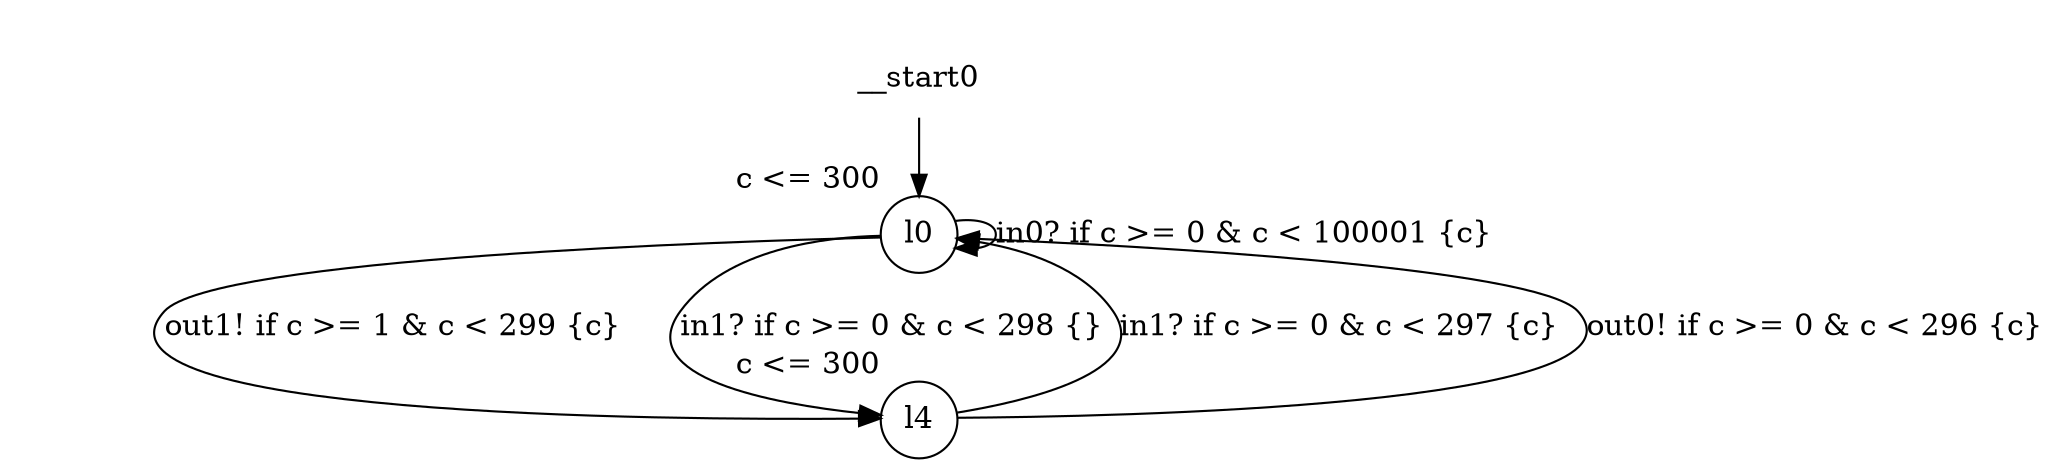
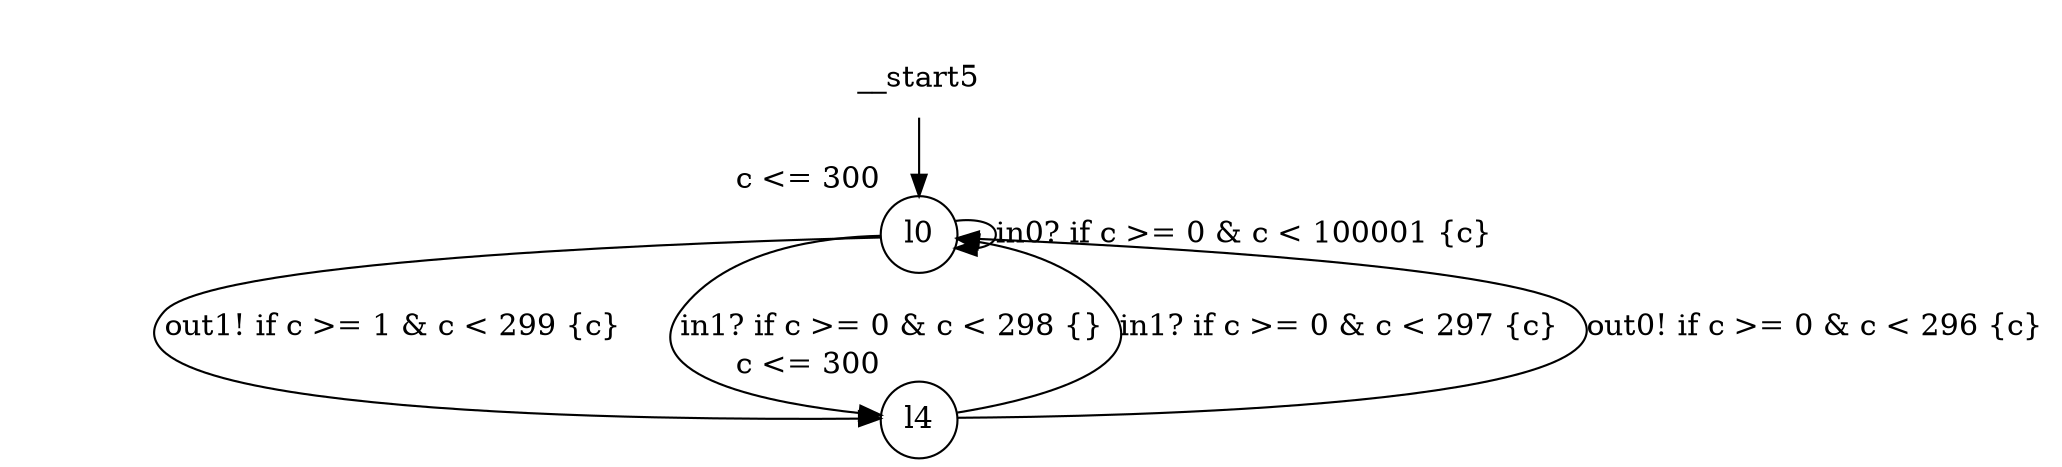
(919, 79) -> (919, 79)
